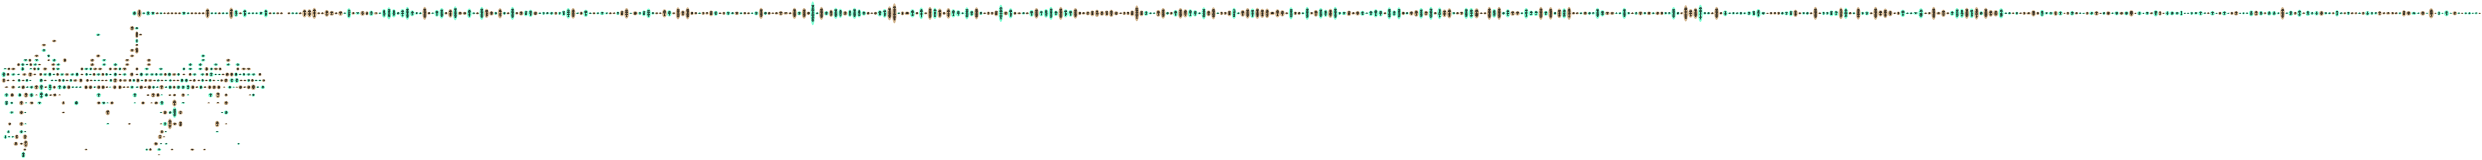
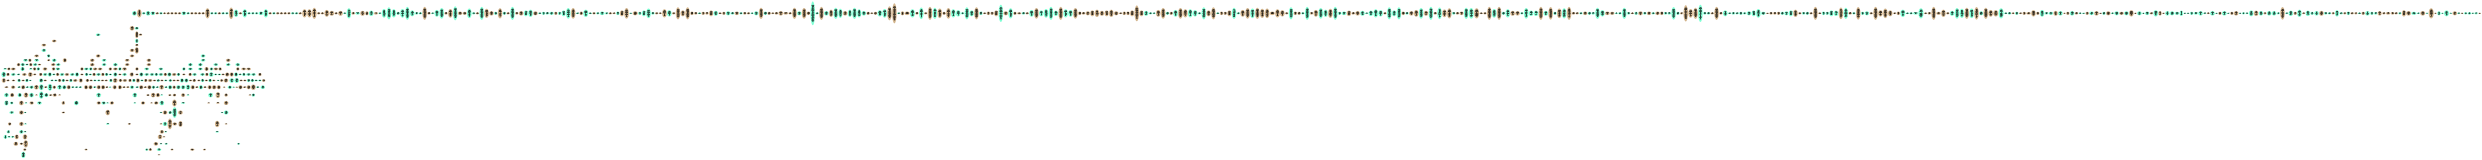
none -> (285, 13)
(252, 81) -> (252, 81)
